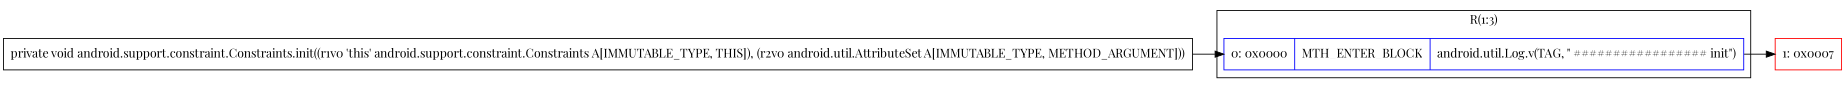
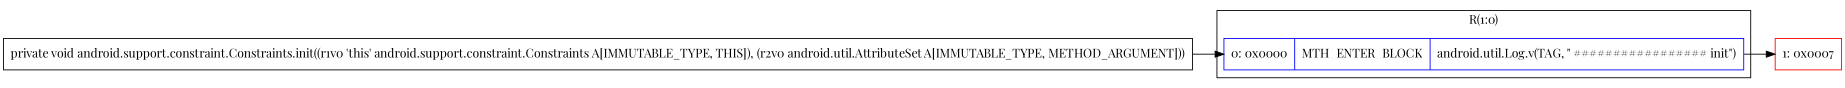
(1484, 21) -> (1484, 21)
